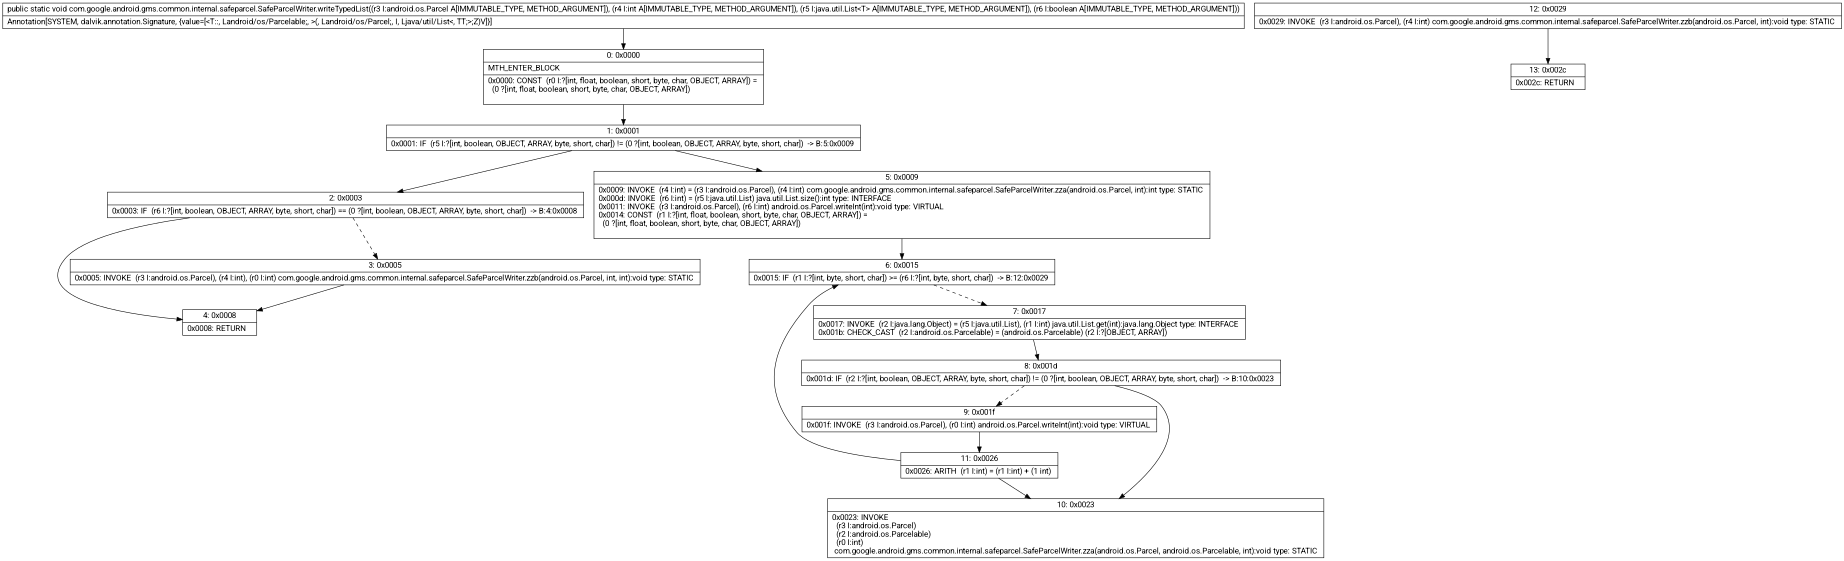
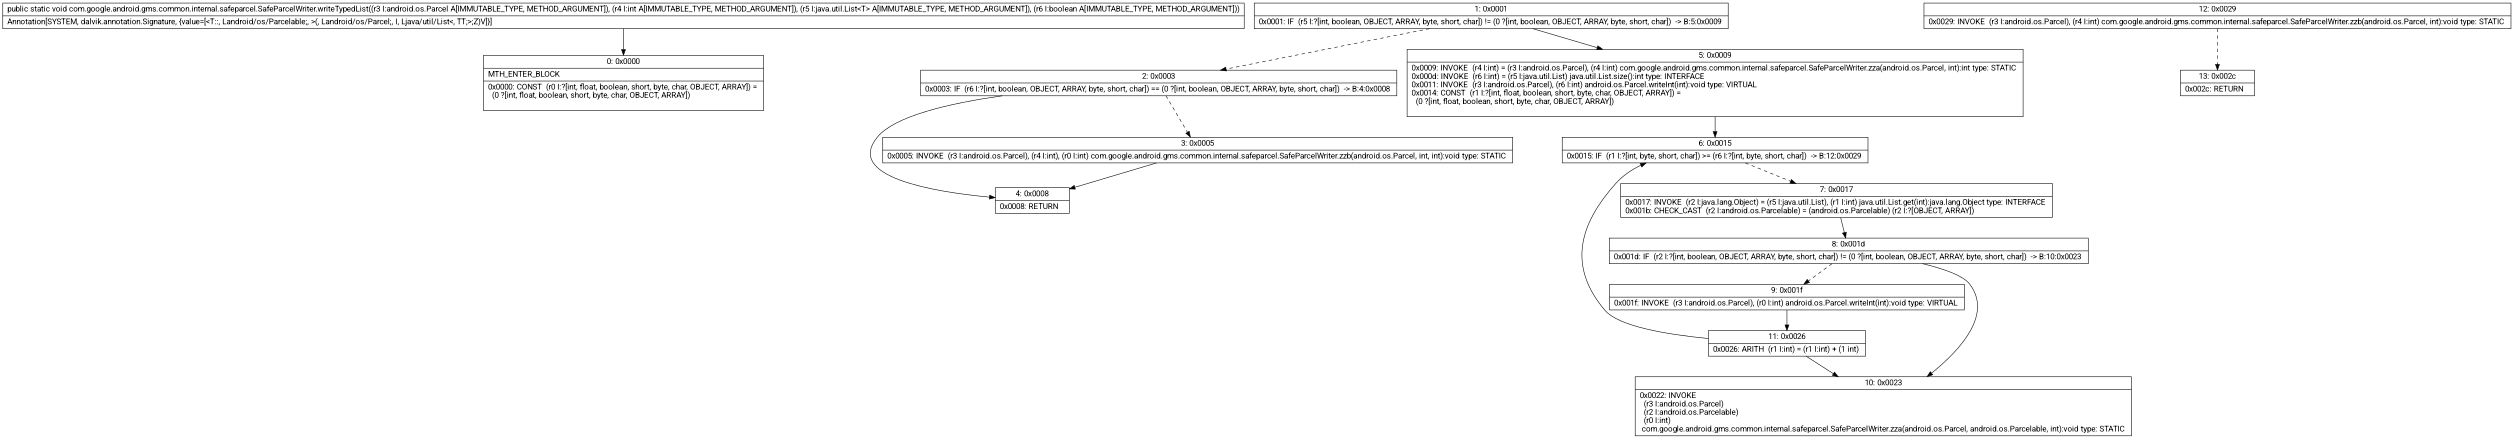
(1548, 43) -> (2217, 47)
(623, 112) -> none
(487, 171) -> (1328, 49)
(862, 518) -> (1670, 396)
